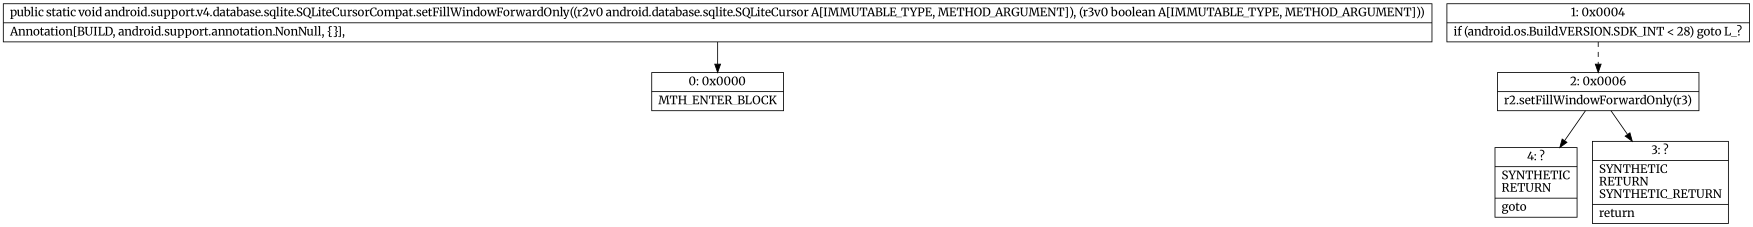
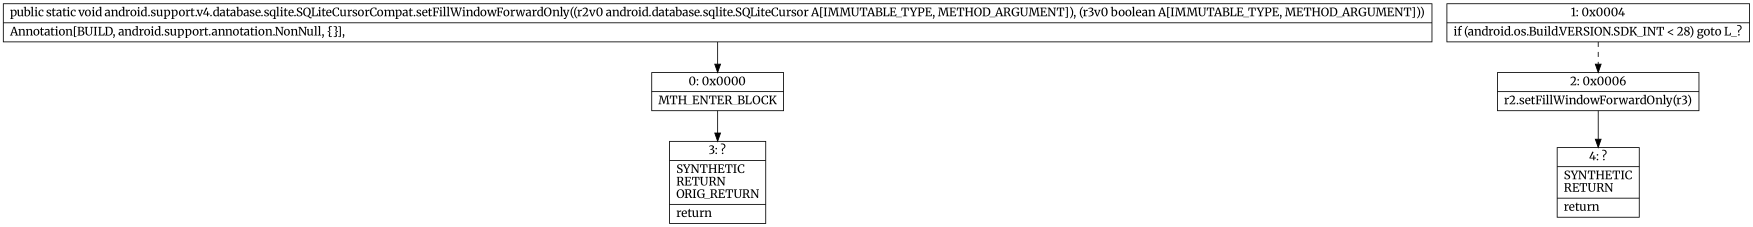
(1619, 122) -> (718, 122)
(1660, 194) -> (718, 194)
(1514, 207) -> (1582, 207)
